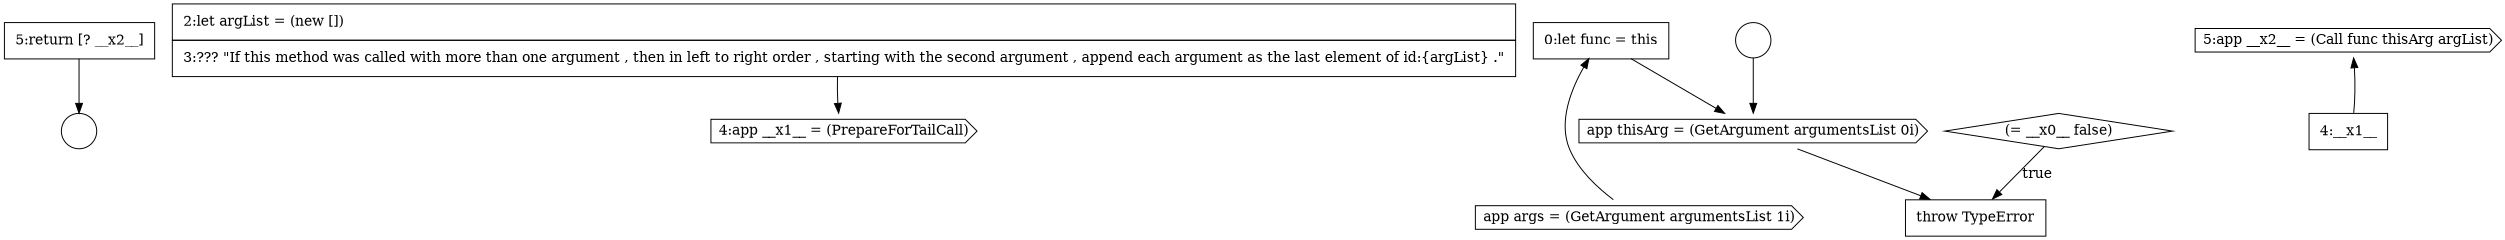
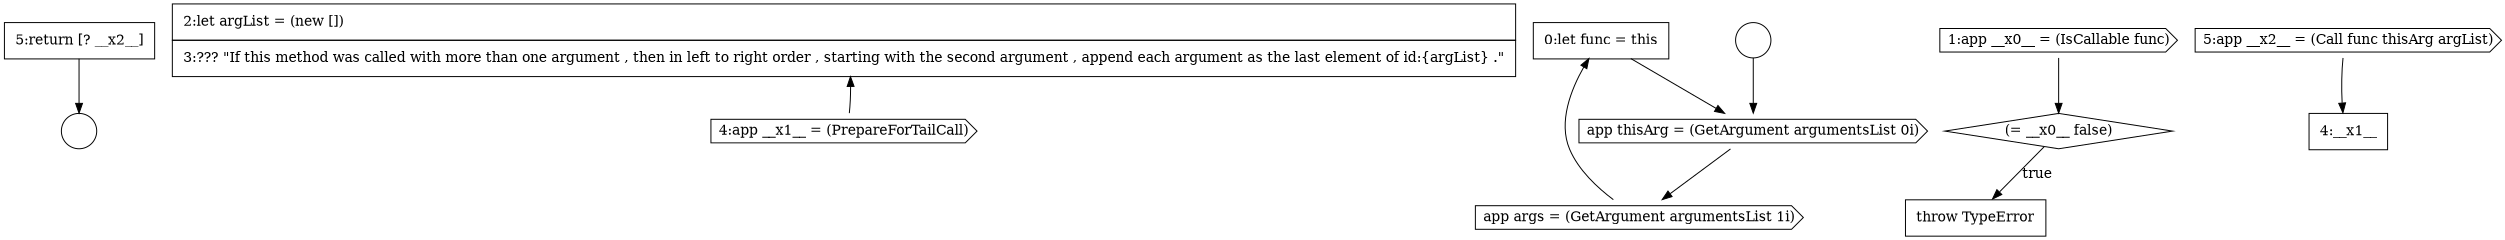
none -> (2059, 40)
(837, 90) -> (850, 100)
(2355, 90) -> (2342, 80)
(1859, 172) -> (1700, 171)
